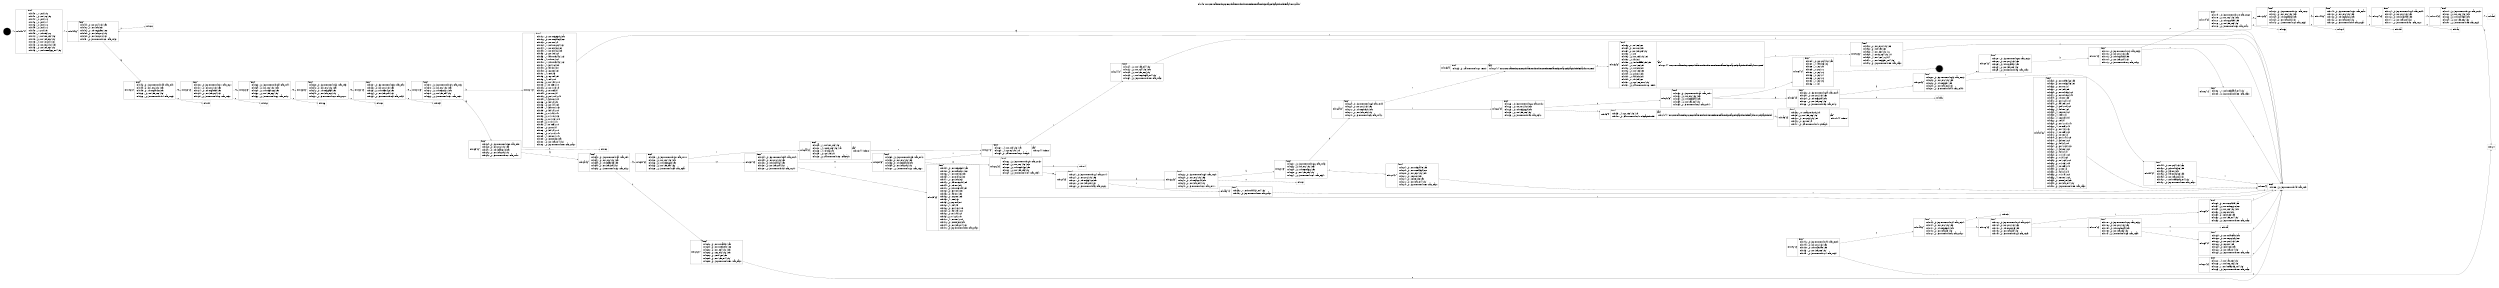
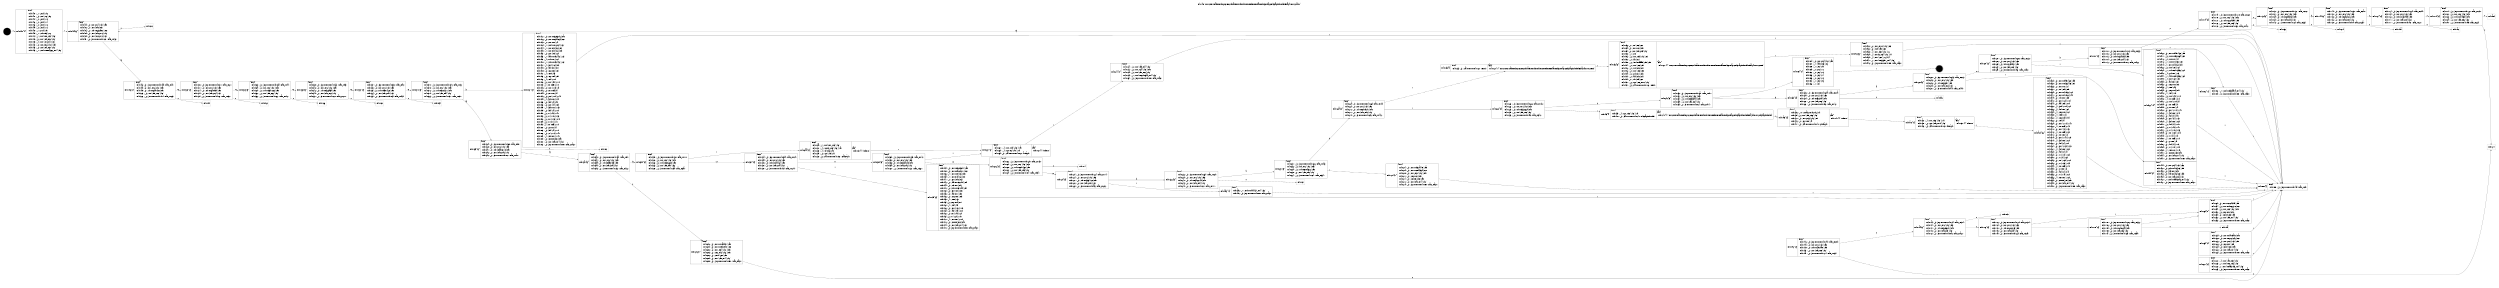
none -> (2170, 106)
none -> (1939, 123)
(2170, 236) -> (2170, 220)
